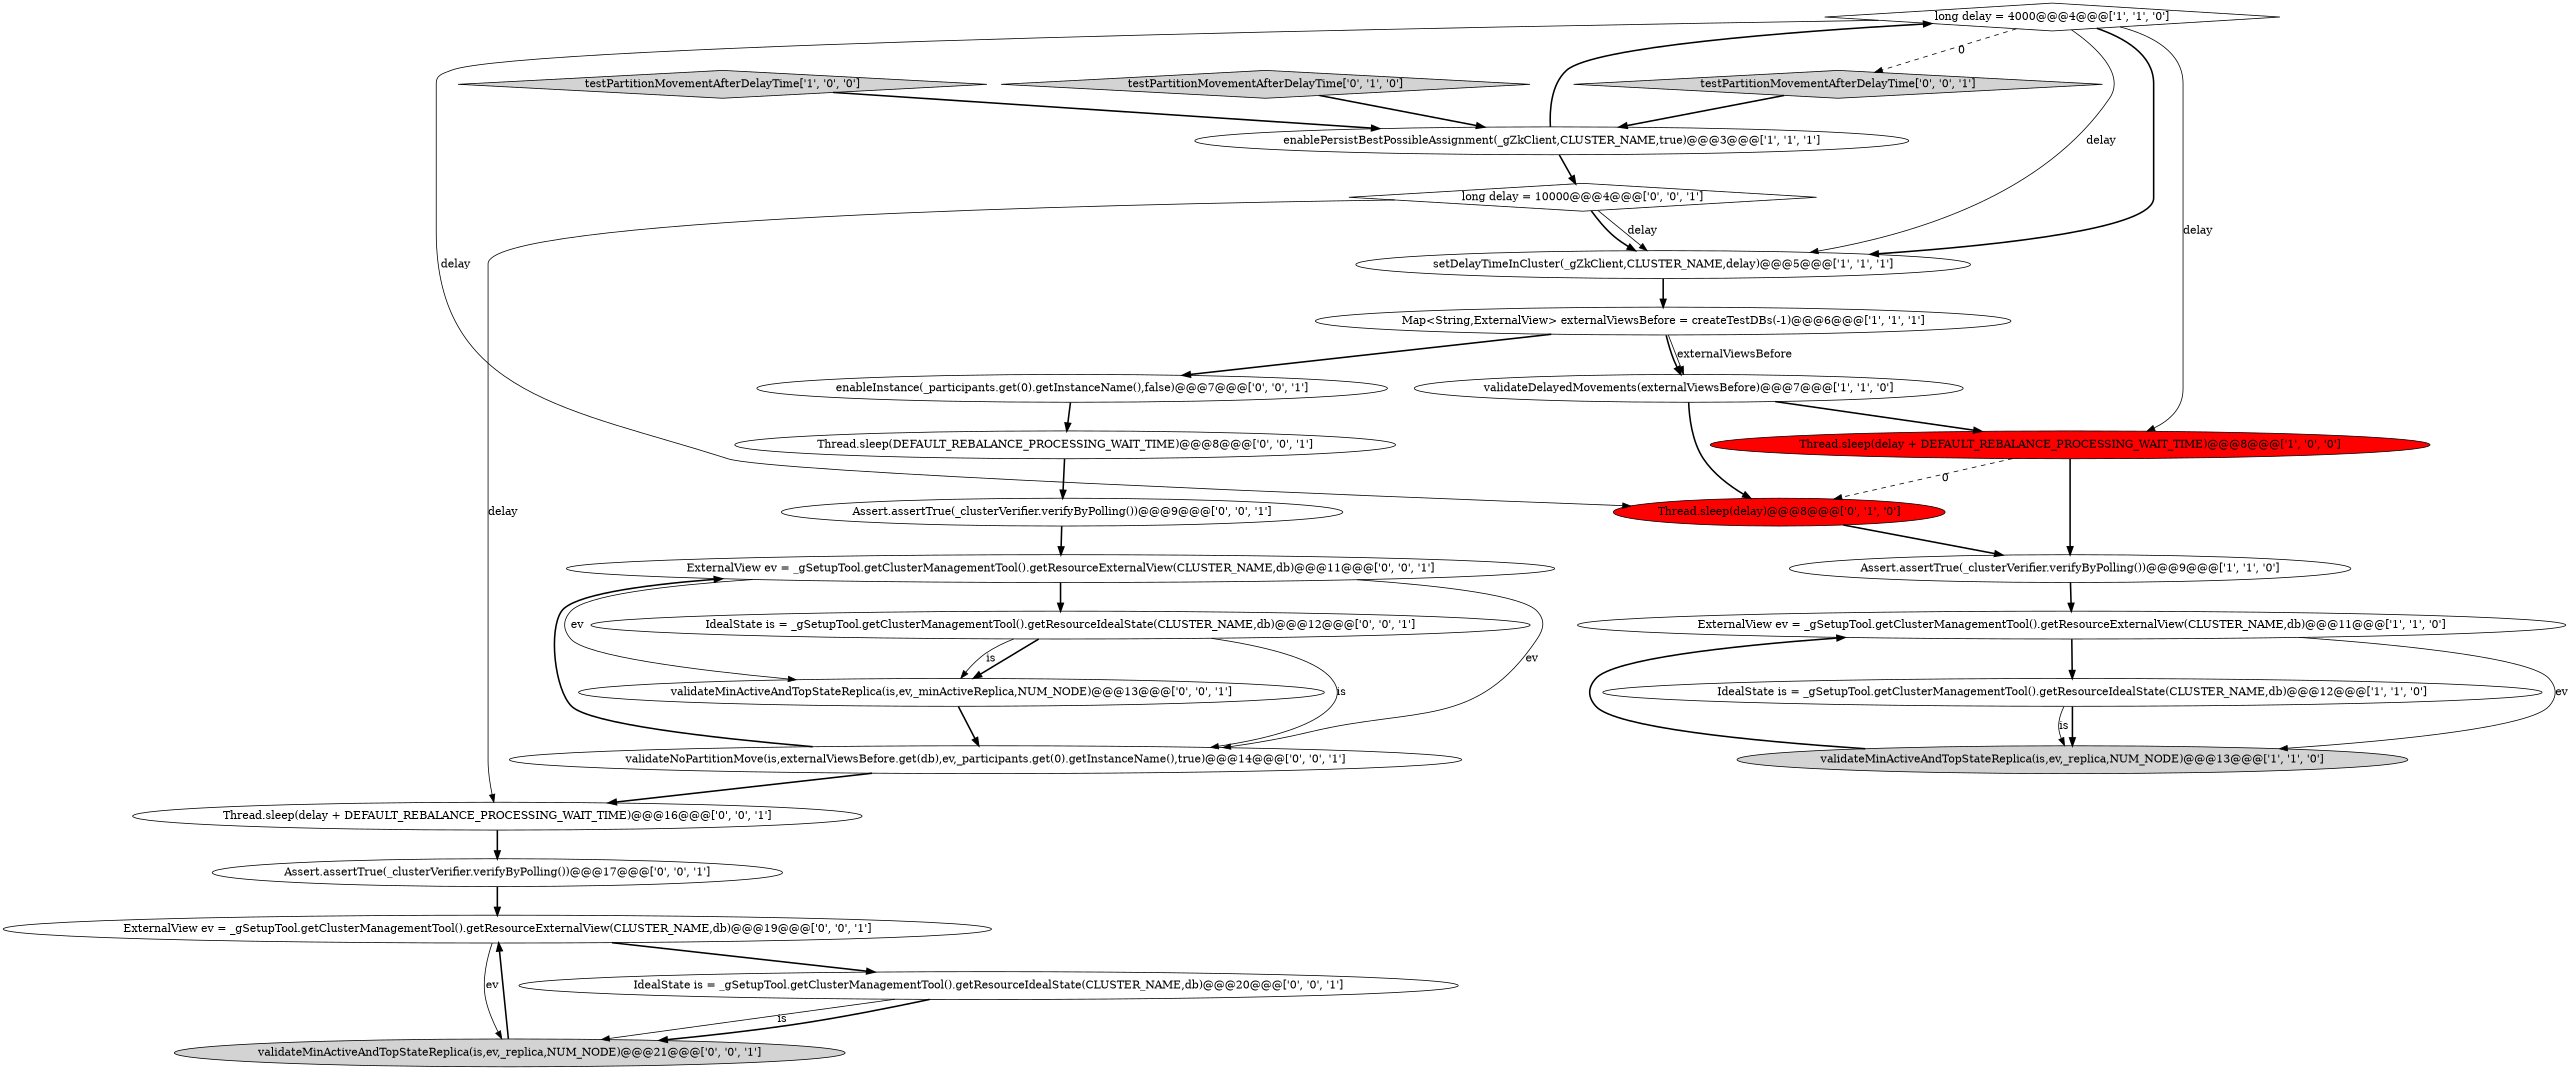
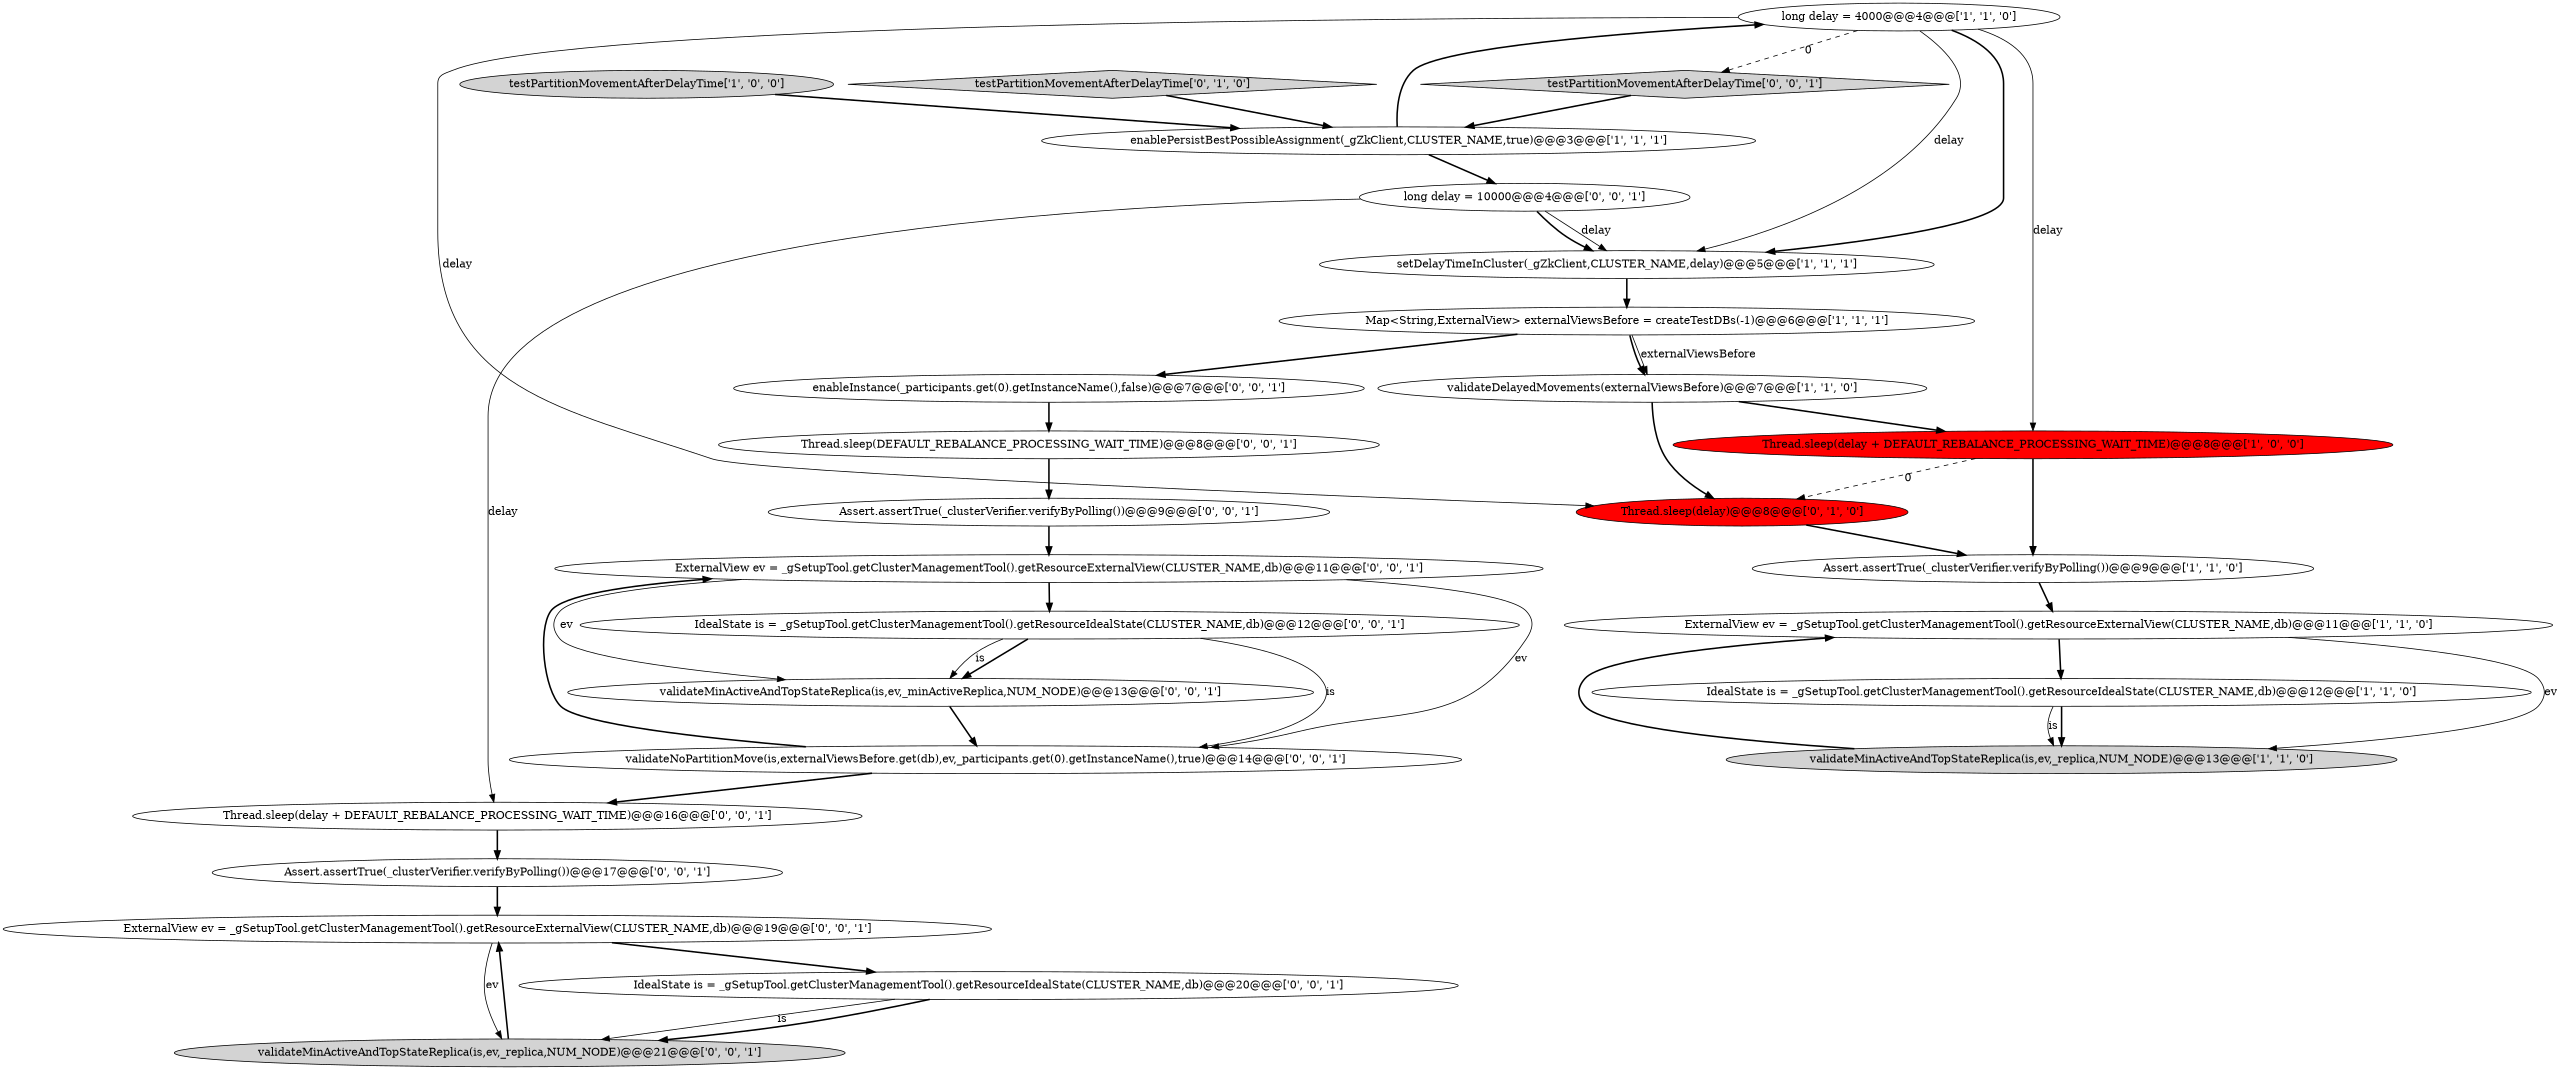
(2052, 17) -> (1899, 17)
(722, 84) -> (647, 84)
(1583, 197) -> (1525, 197)
